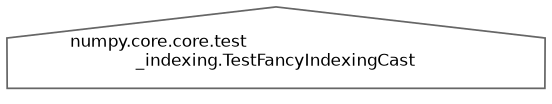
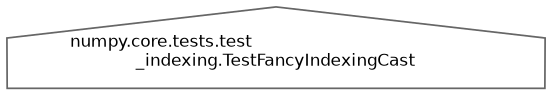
(276, 52) -> (276, 52)
